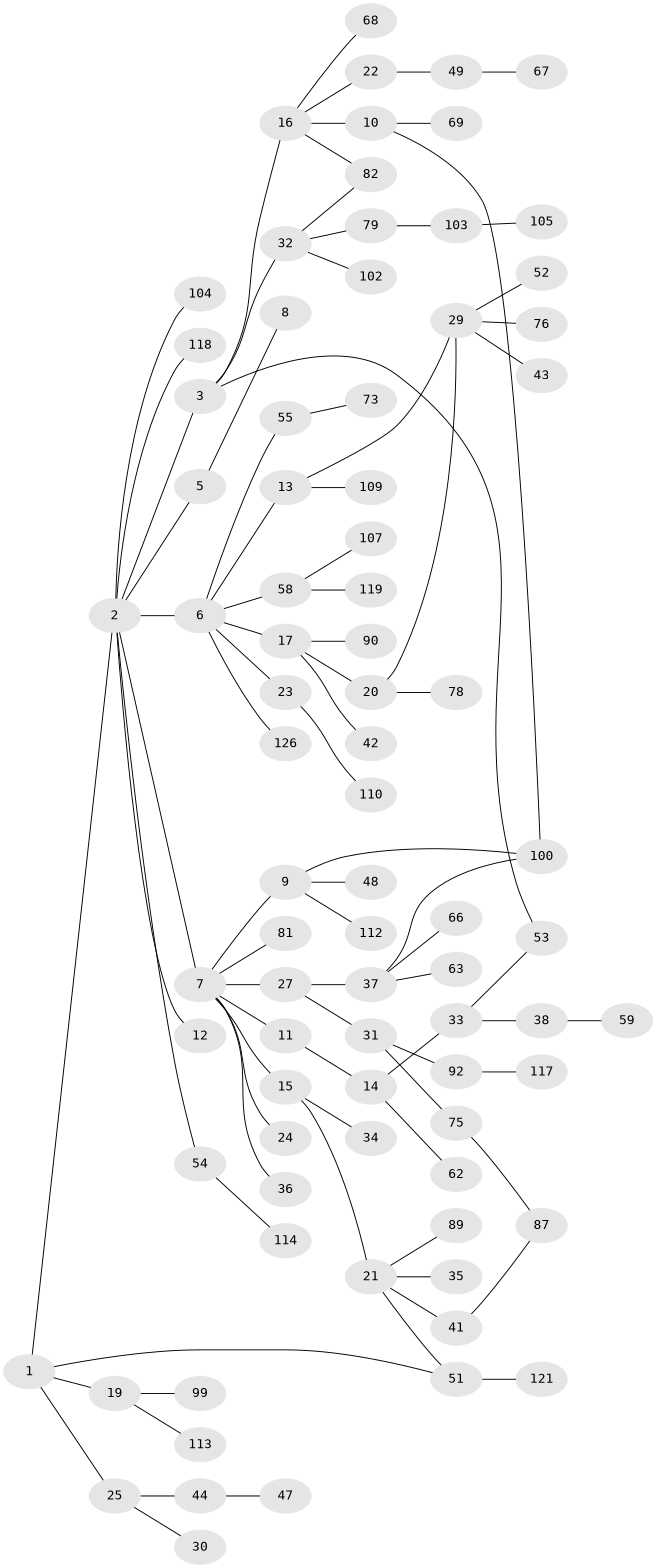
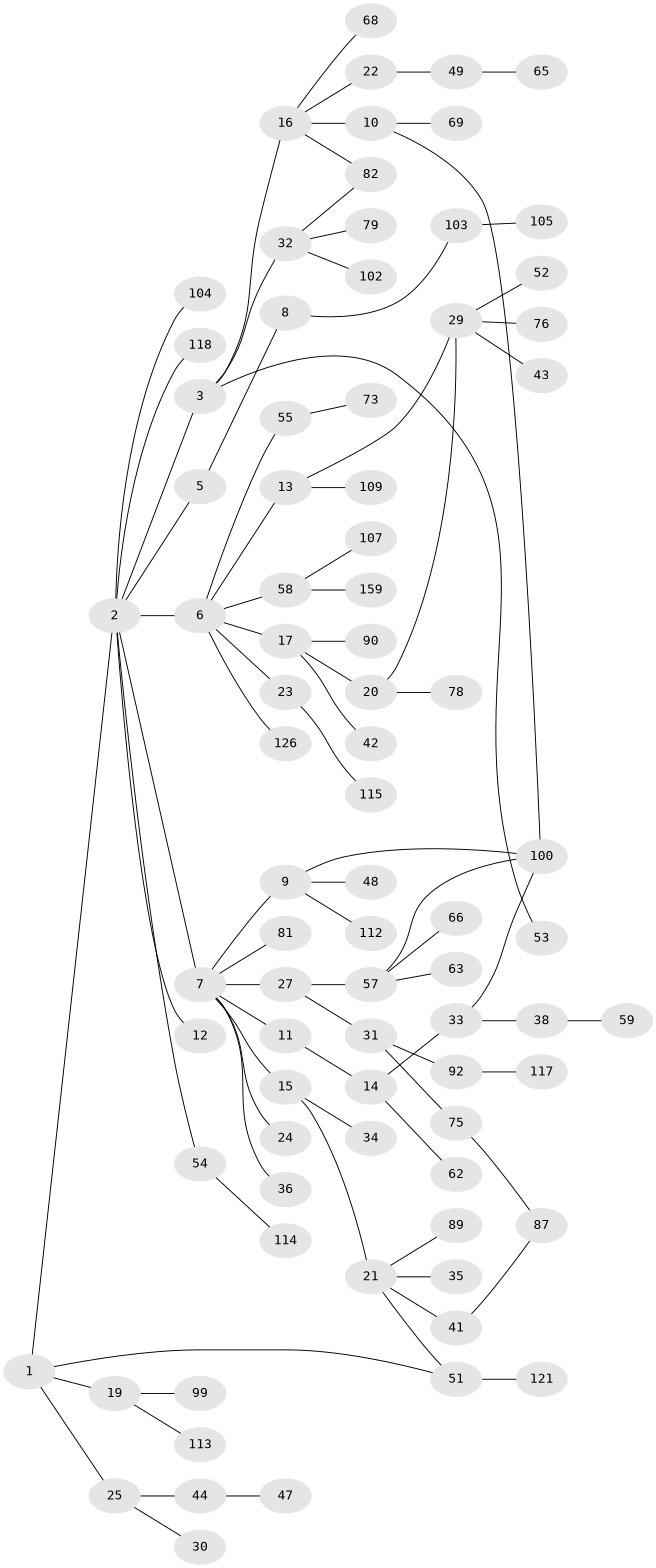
(542, 72) -> (542, 72)
(414, 226) -> (393, 304)
(371, 590) -> (371, 590)
(371, 795) -> (371, 795)
(499, 979) -> (505, 942)
(371, 985) -> (371, 985)
